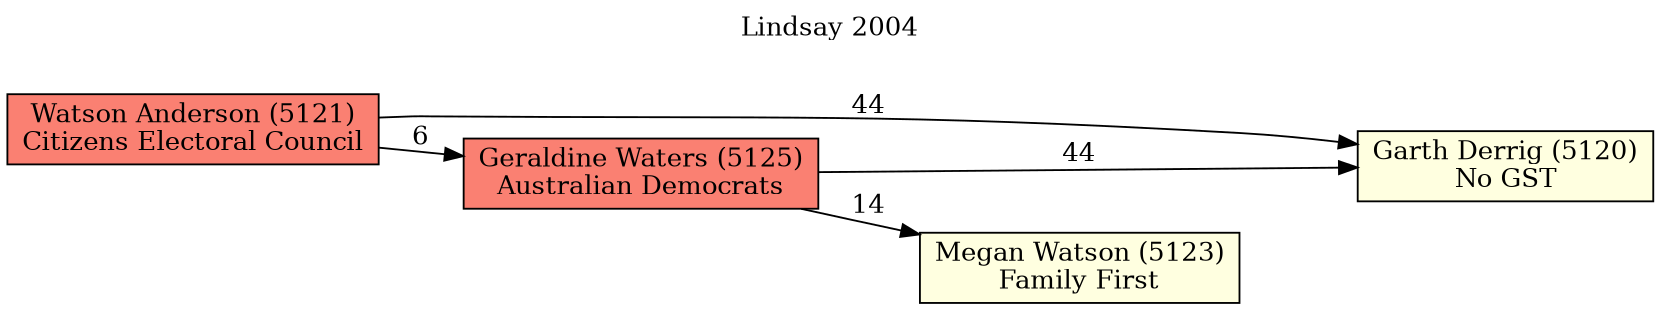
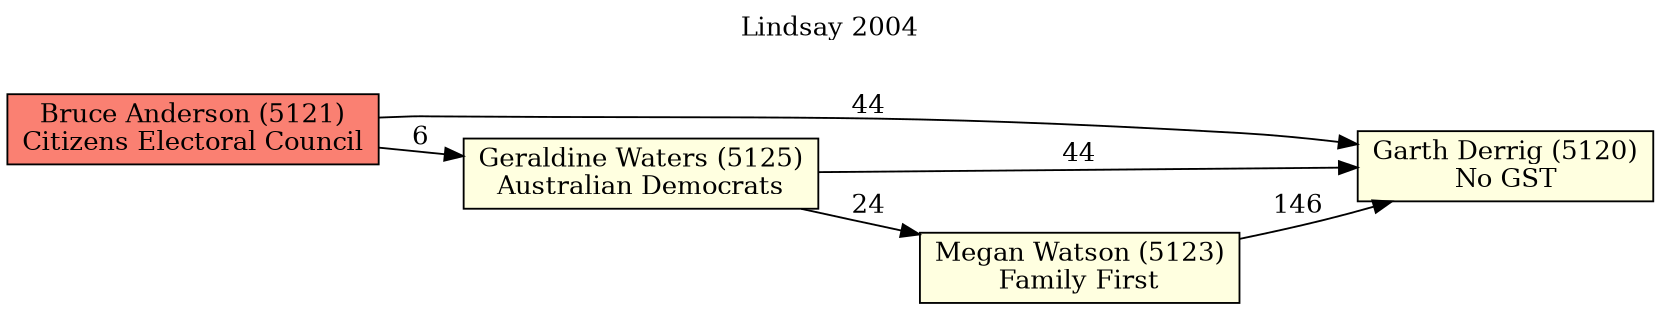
(193, 129) -> (193, 129)
(641, 174) -> (641, 174)
(869, 206) -> (869, 206)
none -> (1307, 224)
